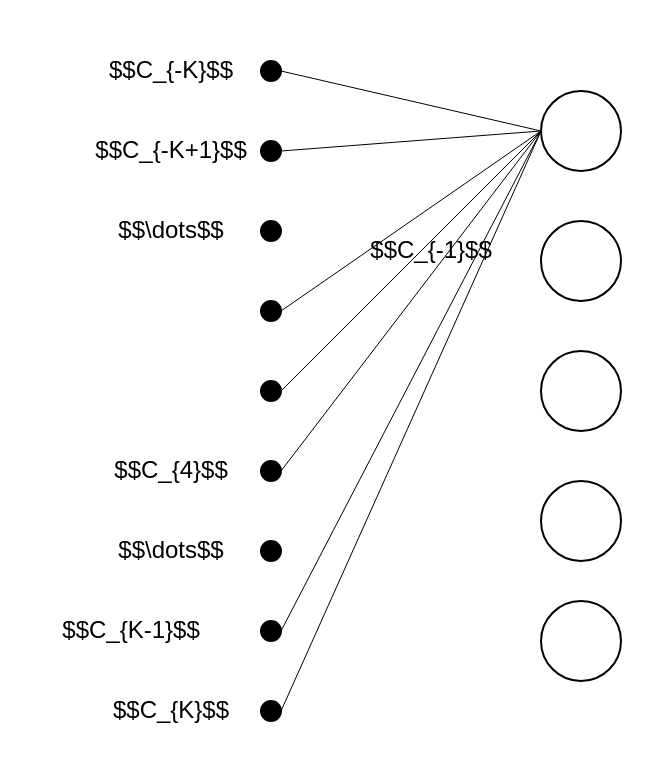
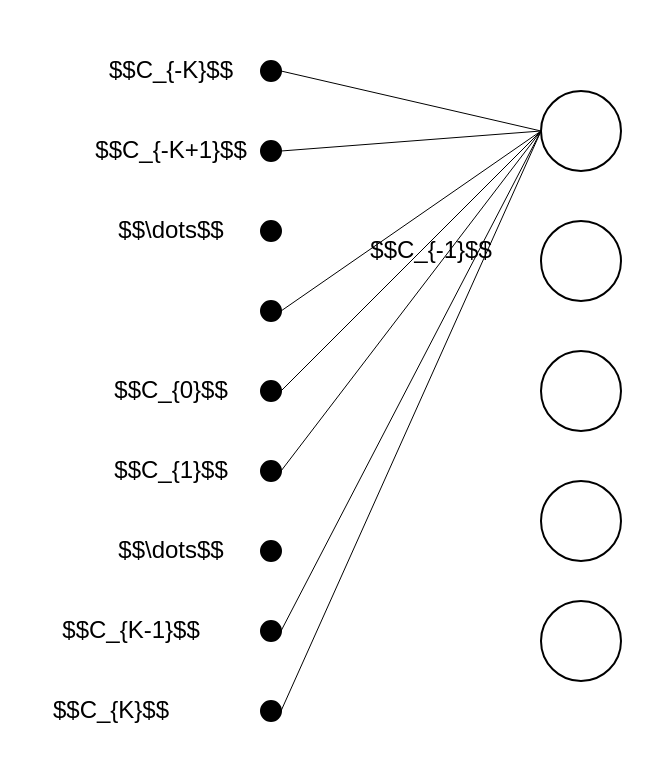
none -> (171, 391)
(172, 471) -> (172, 471)
(171, 711) -> (111, 711)
